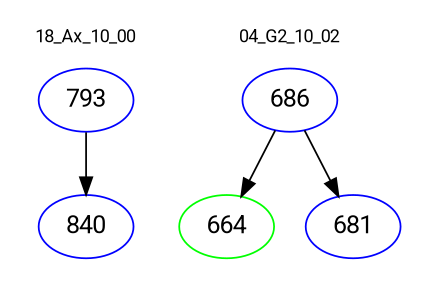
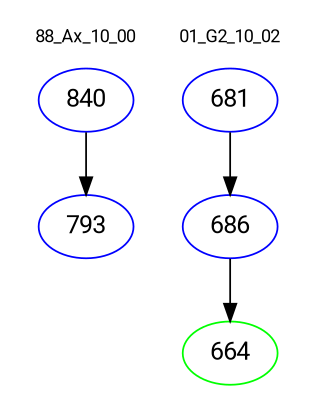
(86, 38) -> (86, 38)
(290, 38) -> (230, 38)
(86, 155) -> (86, 155)
(317, 156) -> (230, 155)
